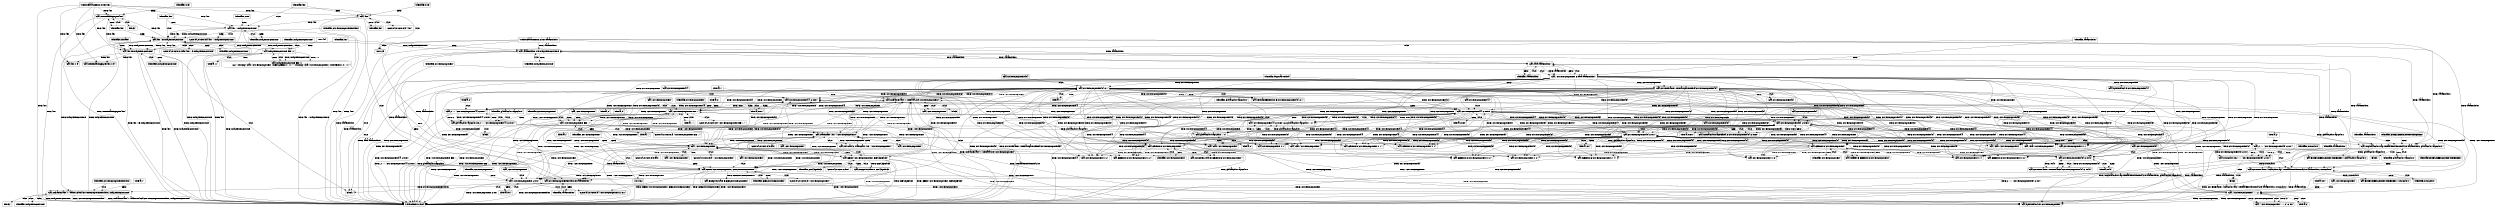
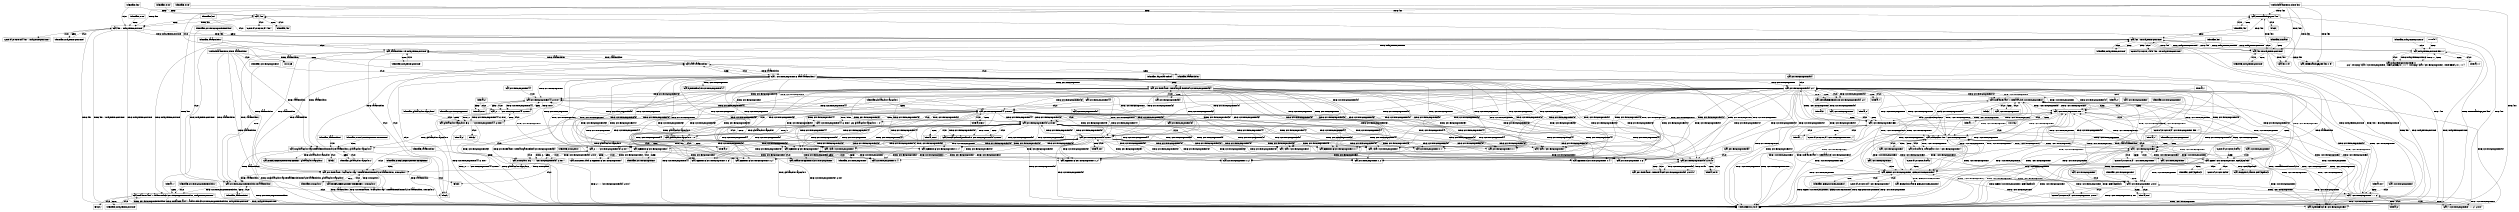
(539, 45) -> none
(757, 106) -> (494, 106)
(668, 171) -> (1940, 154)
(1137, 198) -> (2292, 154)
none -> (943, 203)
